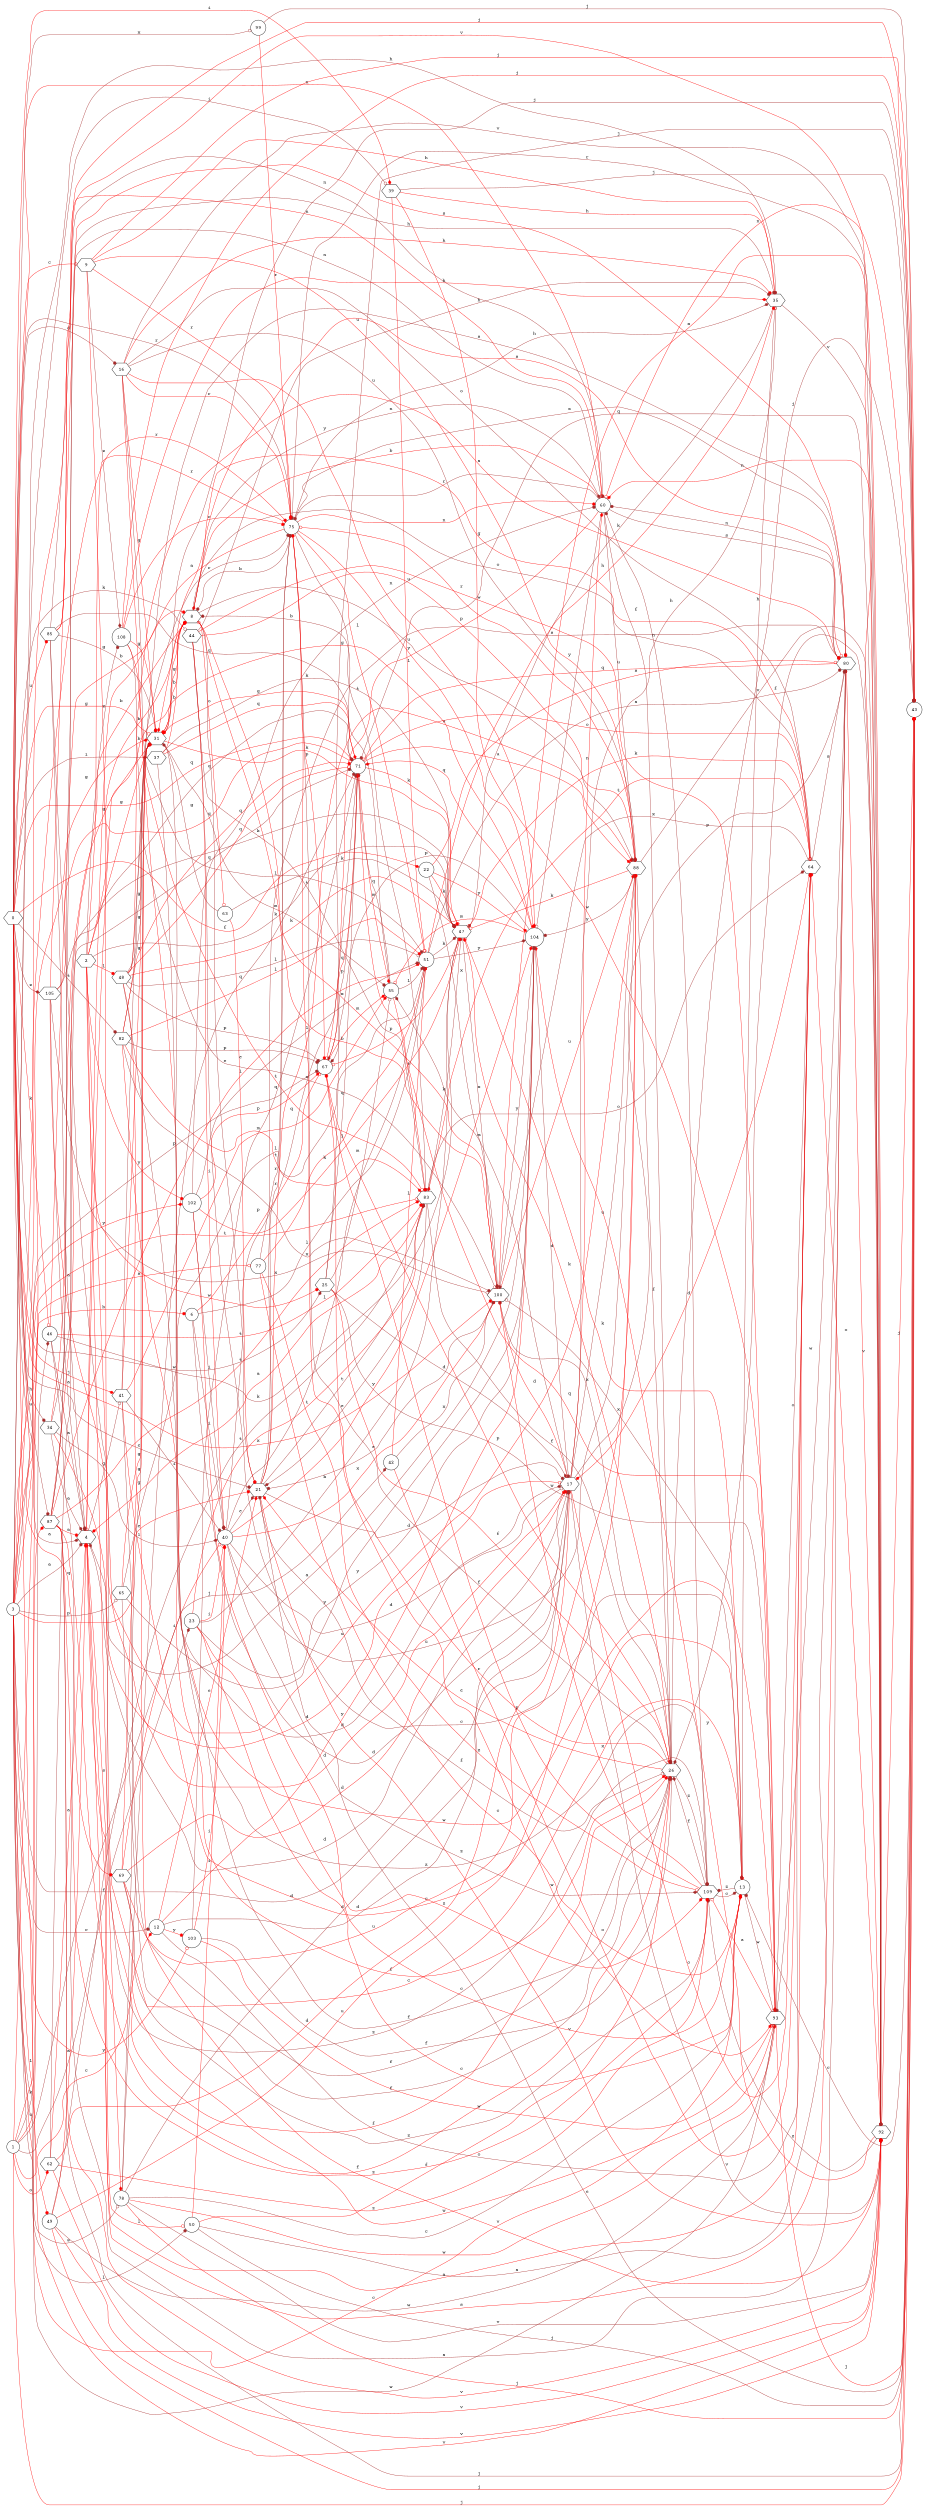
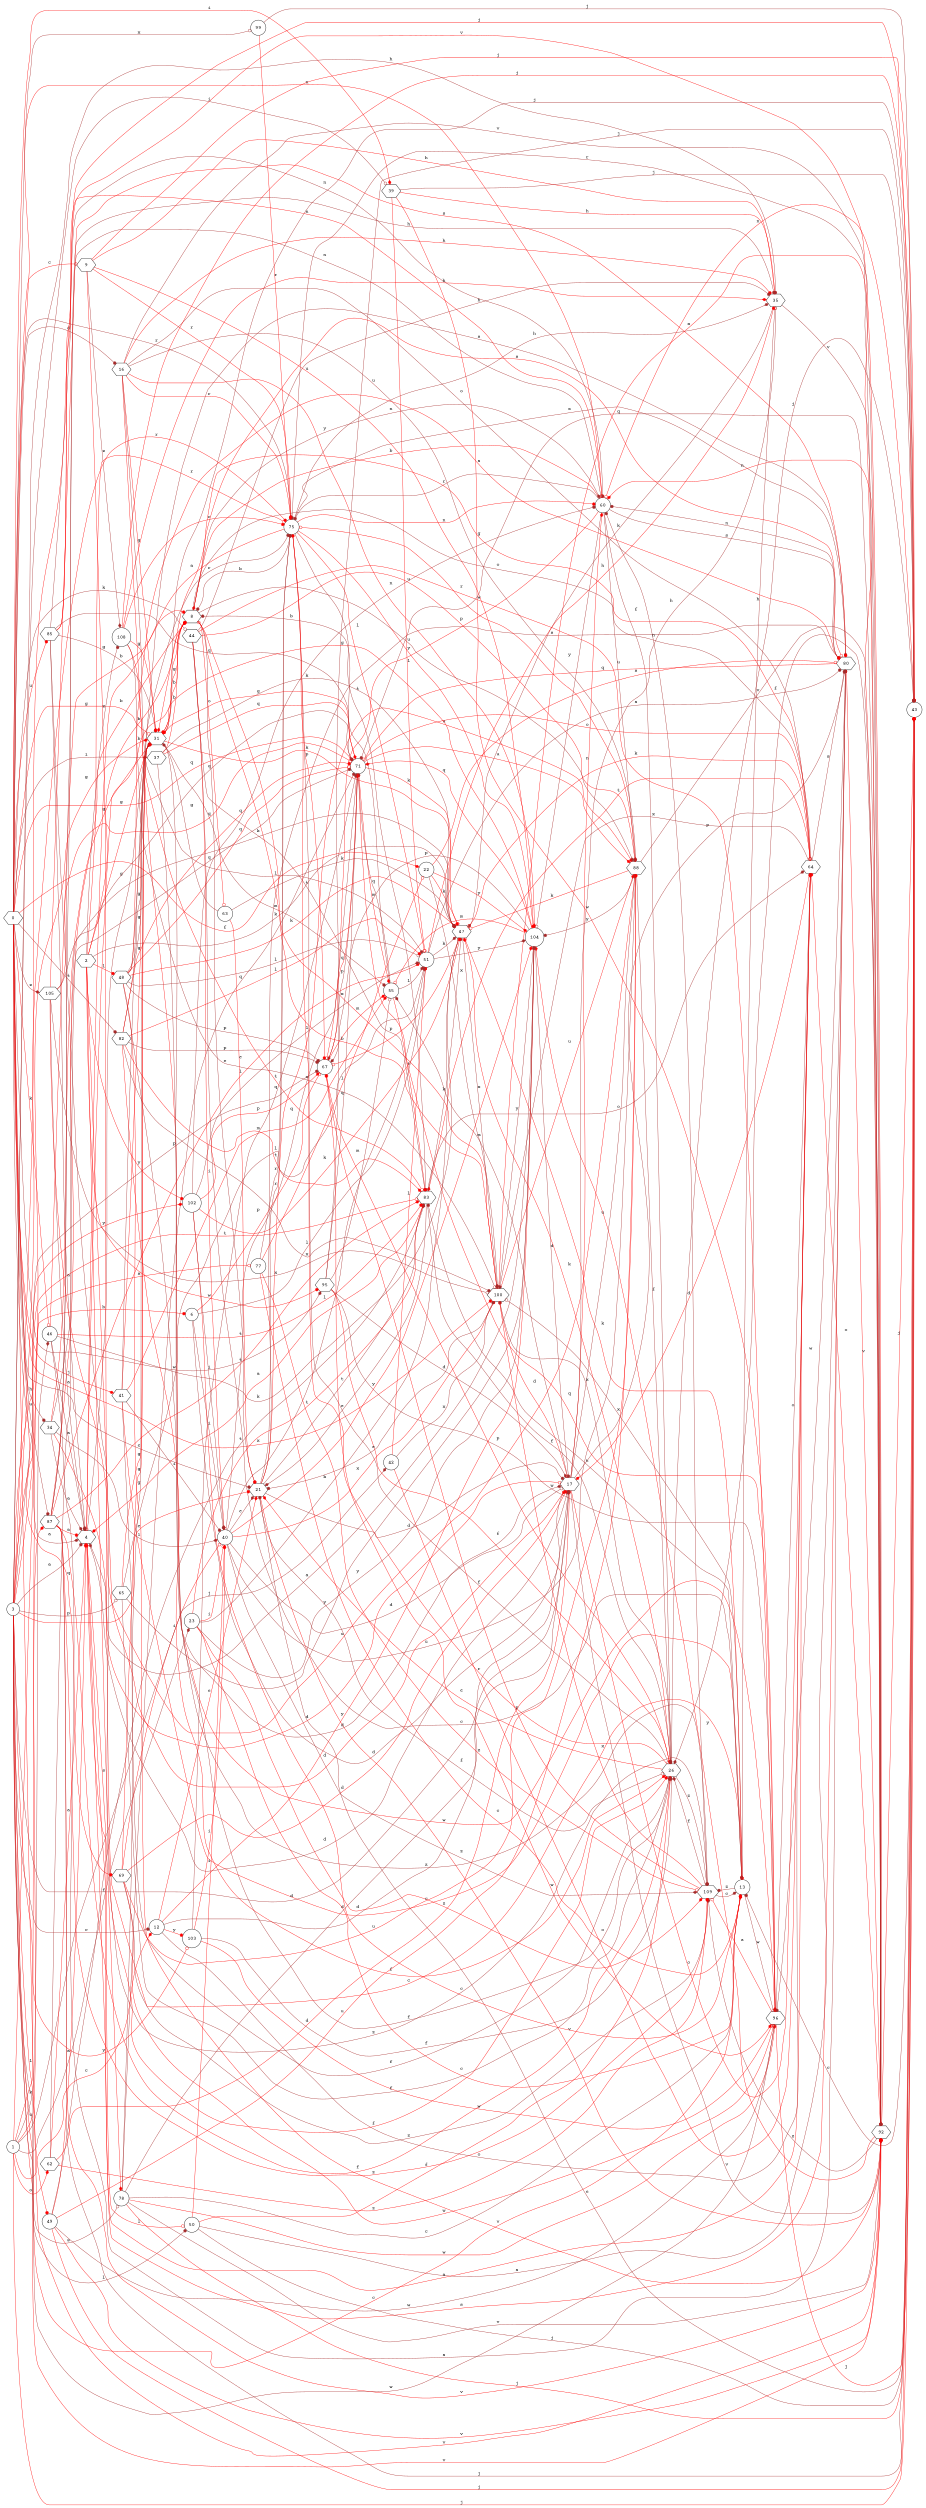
(459, 457) -> (433, 513)
(351, 1120) -> (348, 1072)
(325, 1285) -> (325, 1285)
(103, 1477) -> (108, 1038)
none -> (634, 1509)
(776, 2018) -> (776, 2018)
(492, 2408) -> (172, 2463)
